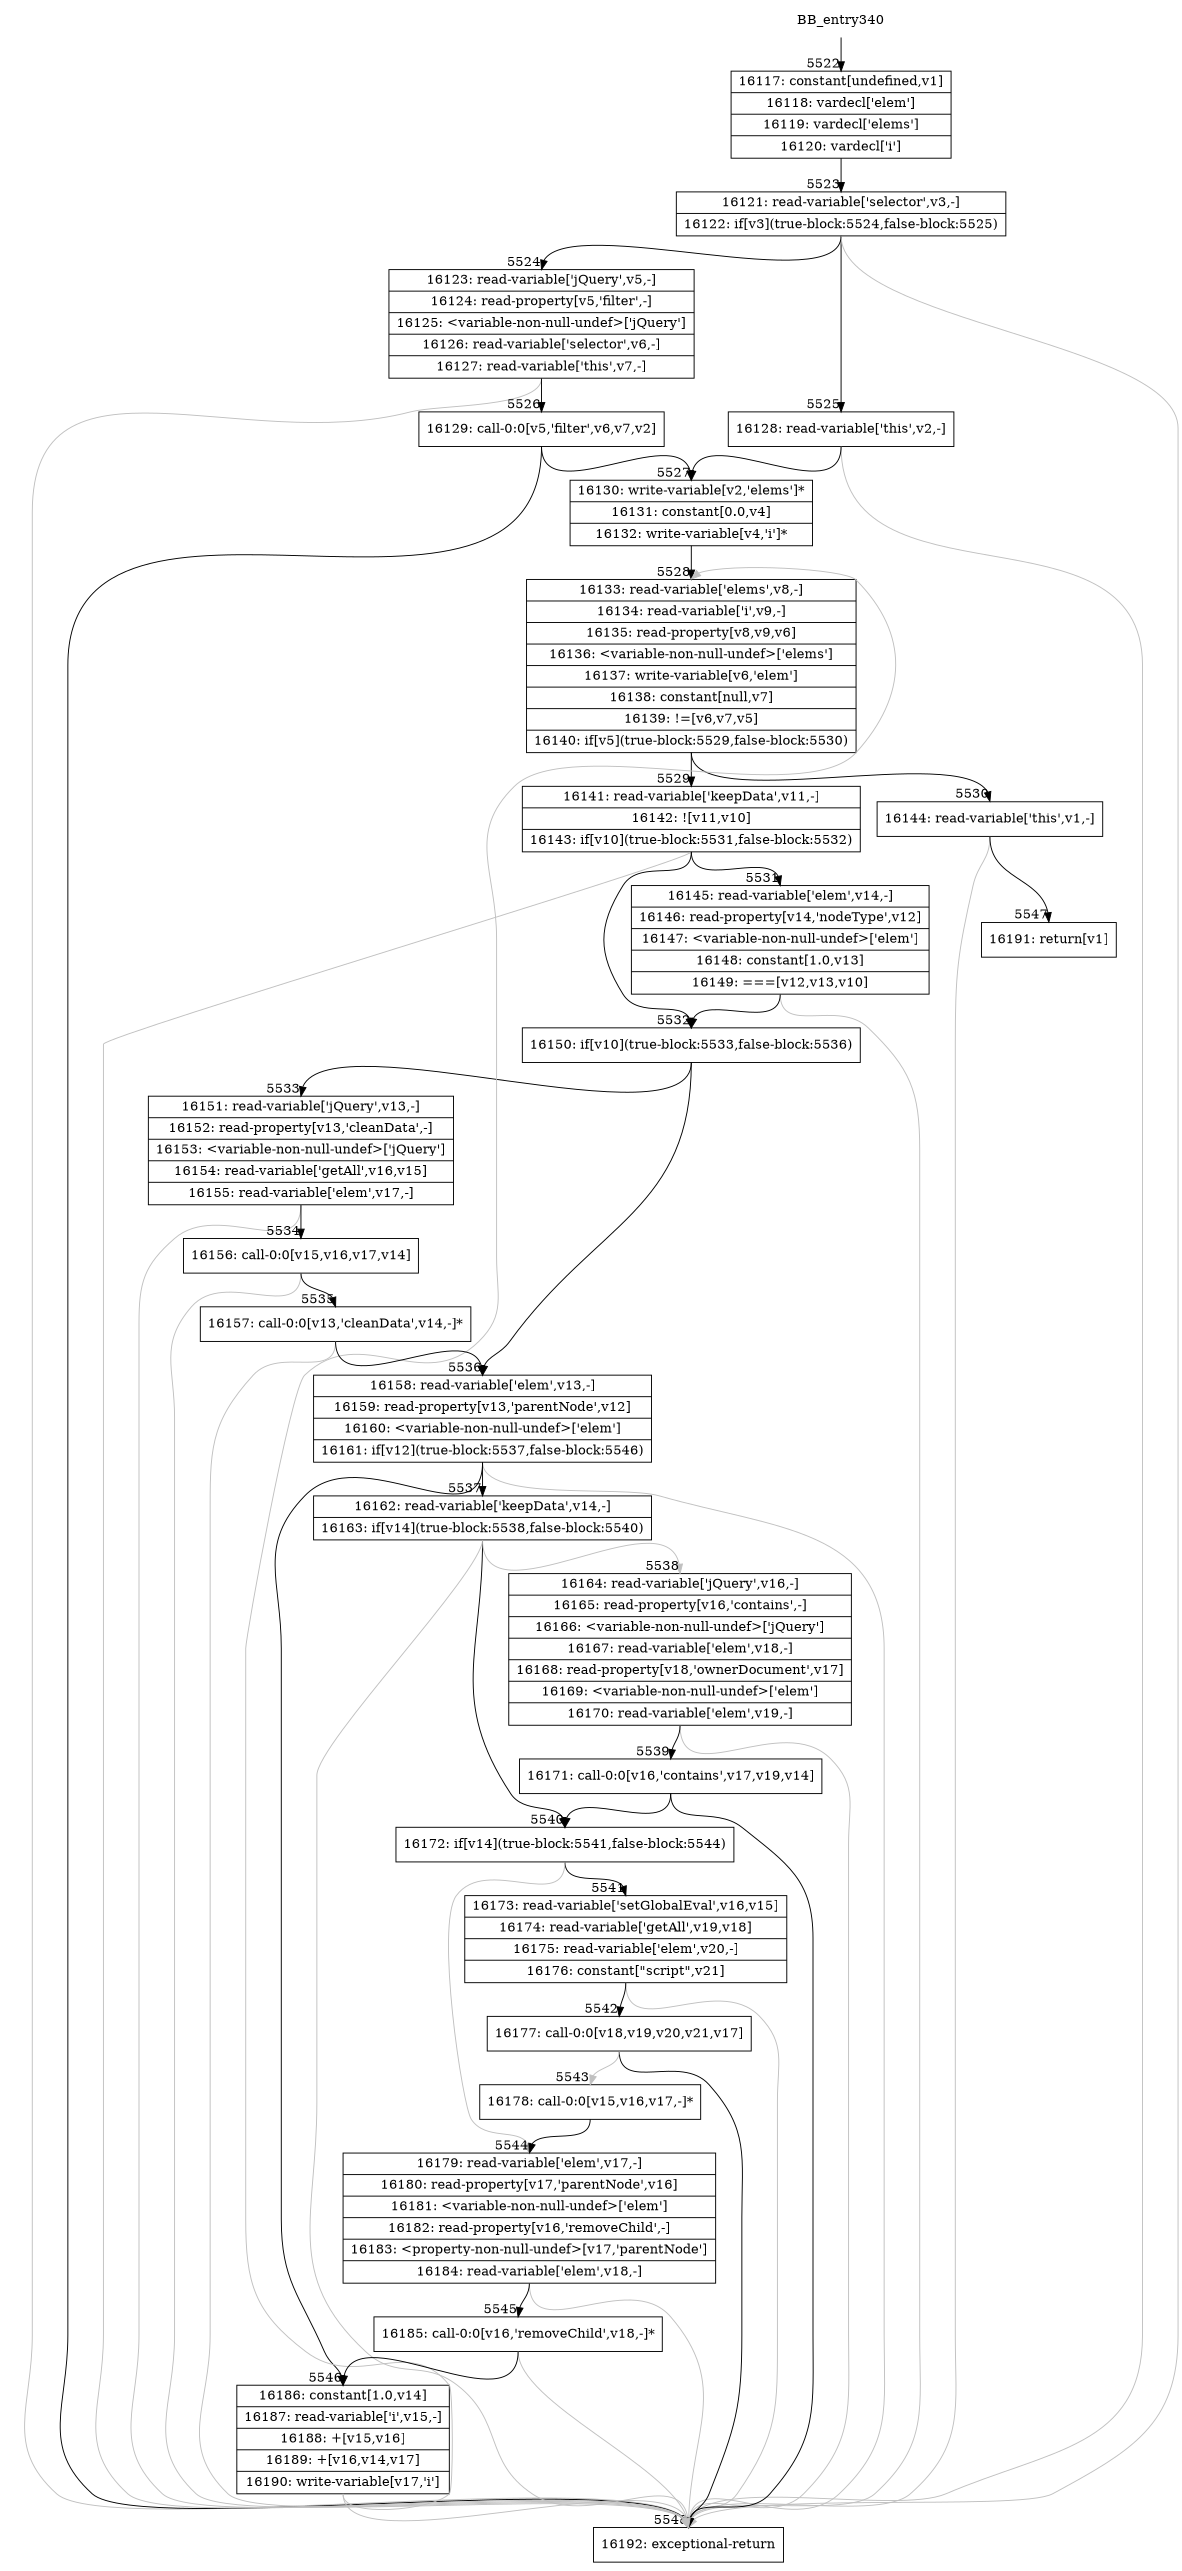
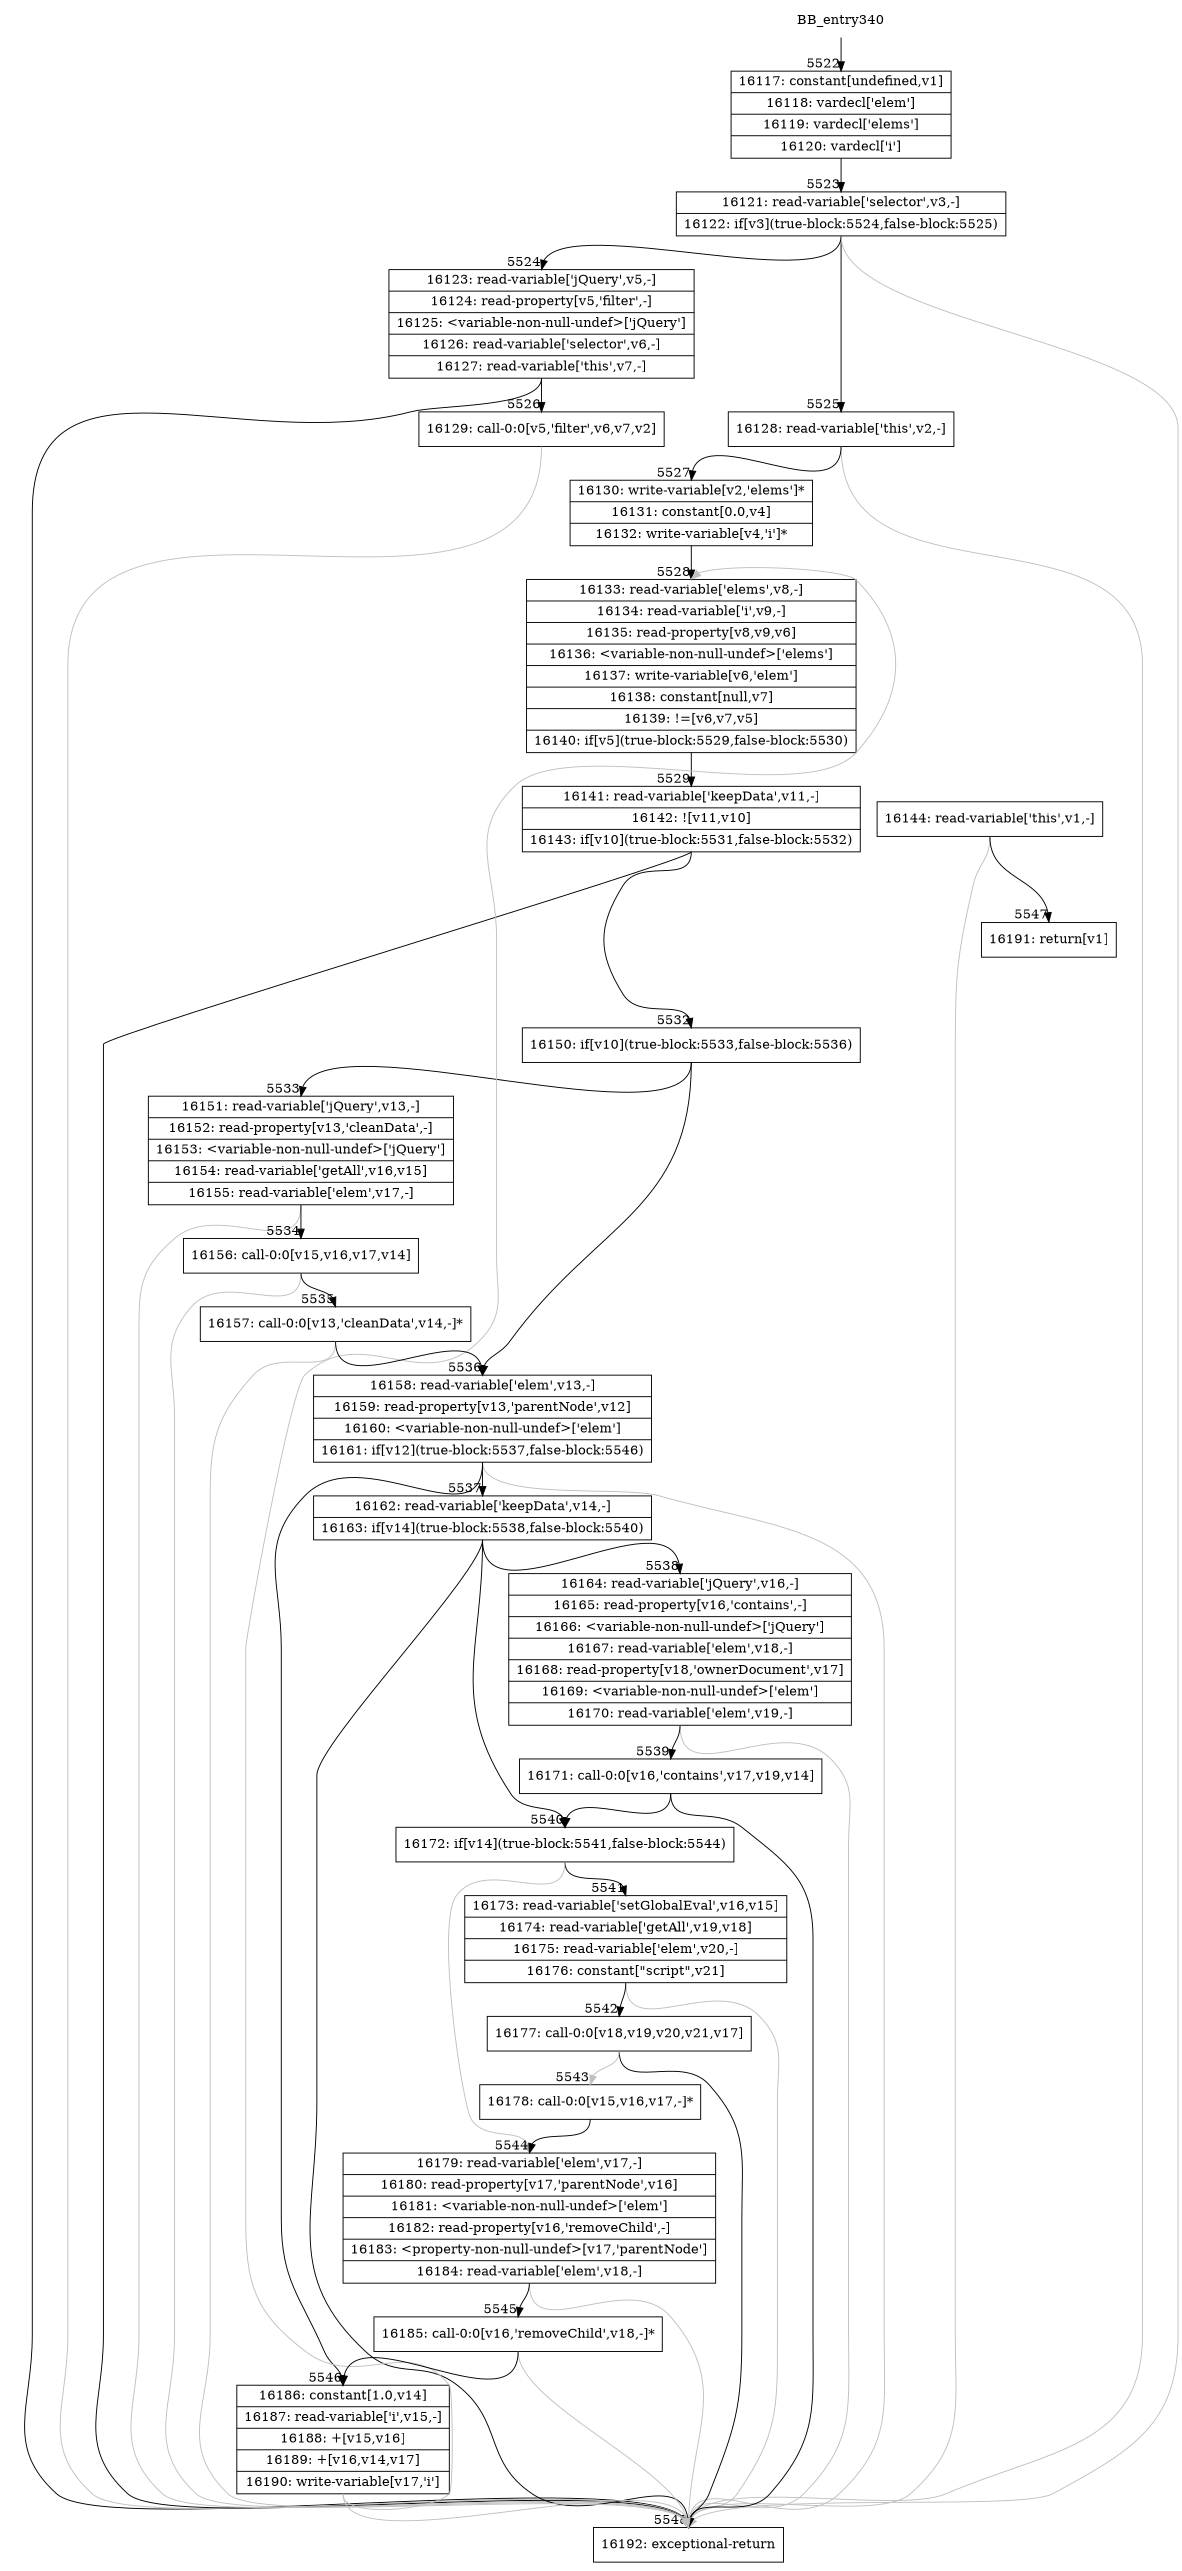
(612, 464) -> none
(836, 777) -> none
(780, 940) -> none
(32, 1534) -> (32, 1534)
(577, 1558) -> (577, 1558)
(68, 1587) -> (68, 1587)
(103, 1745) -> (103, 1745)
(316, 2129) -> (316, 2129)
